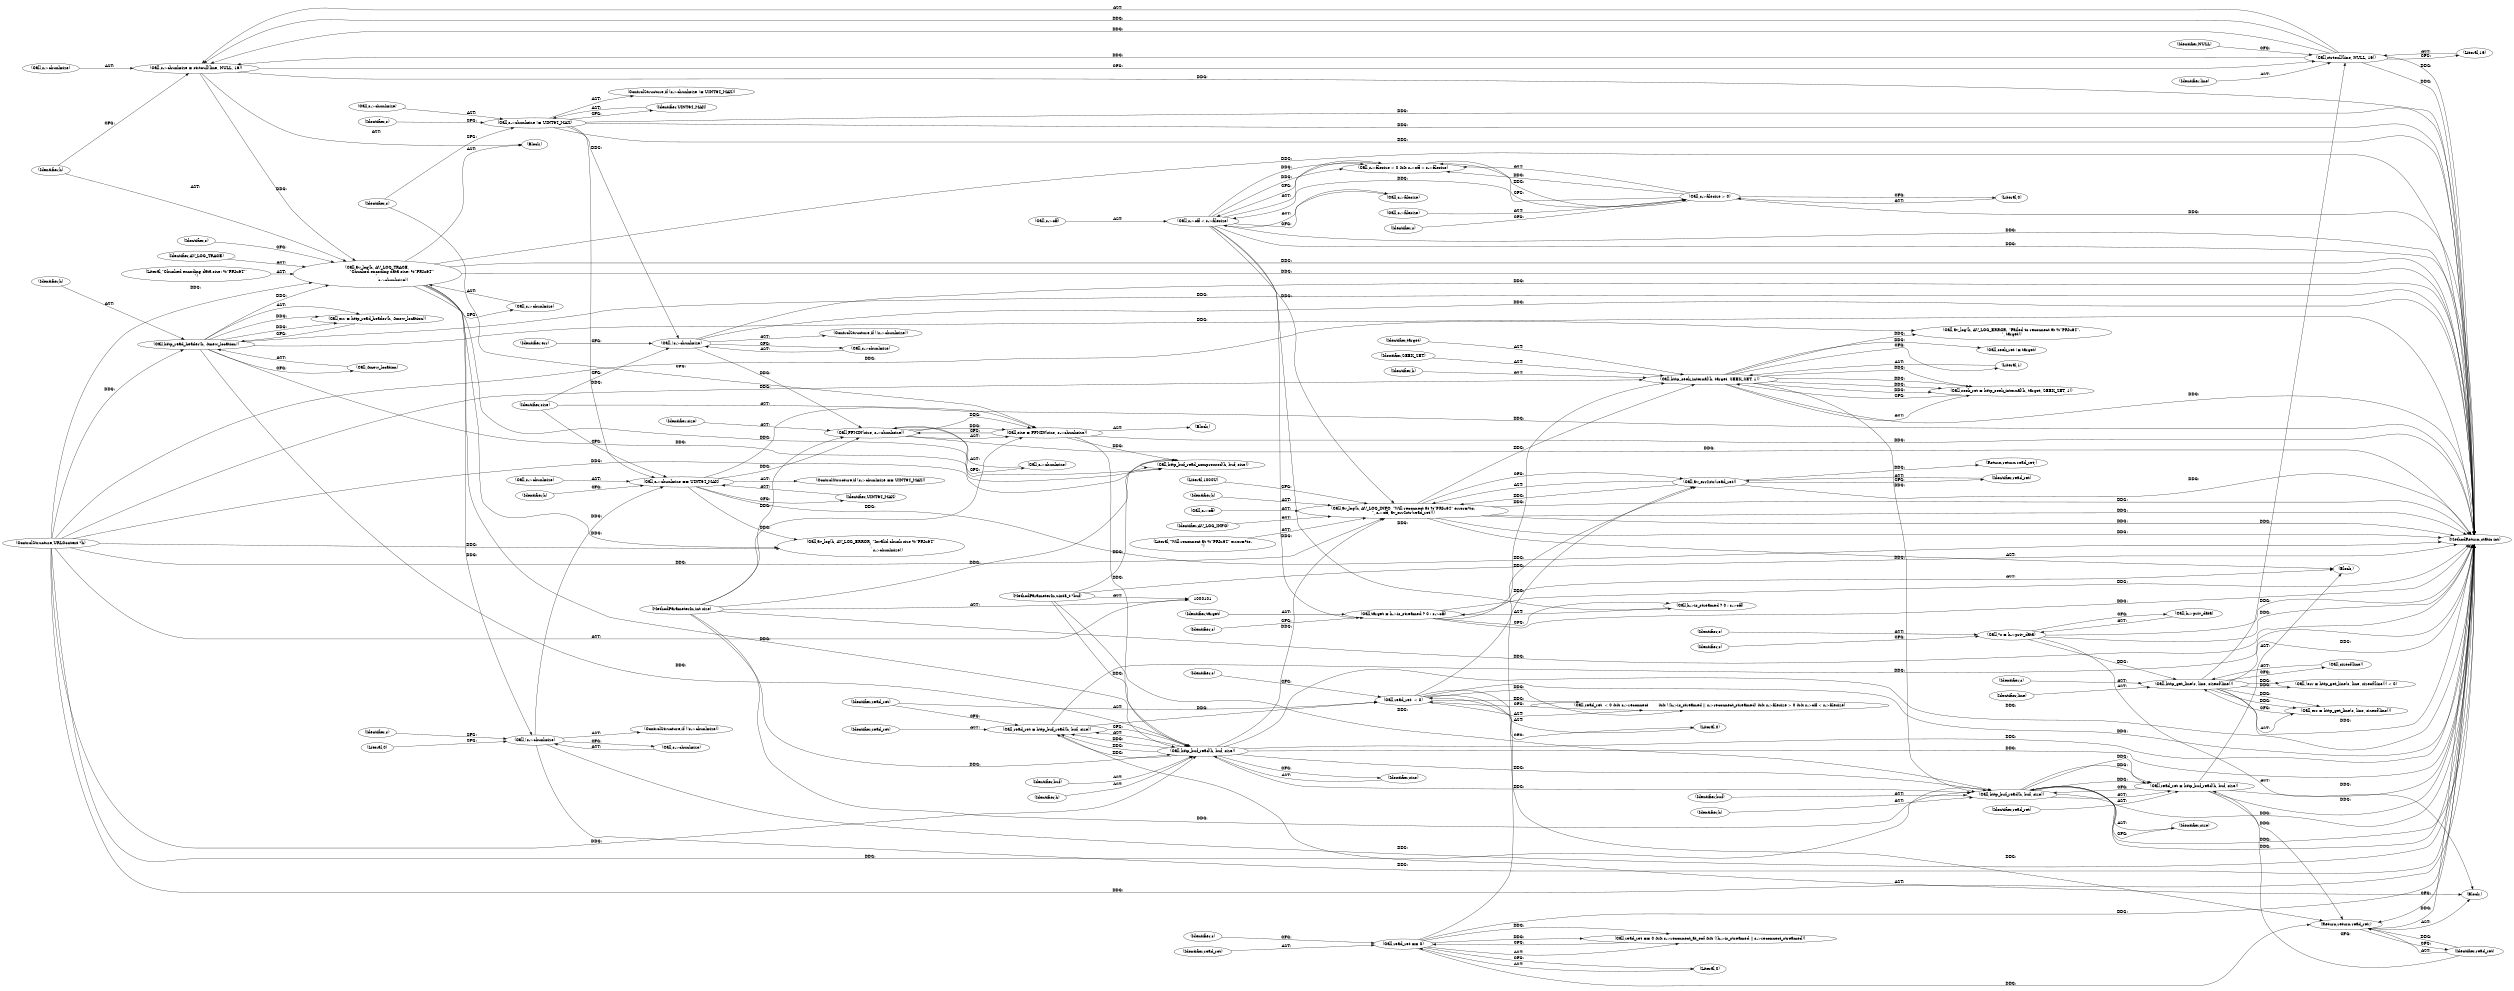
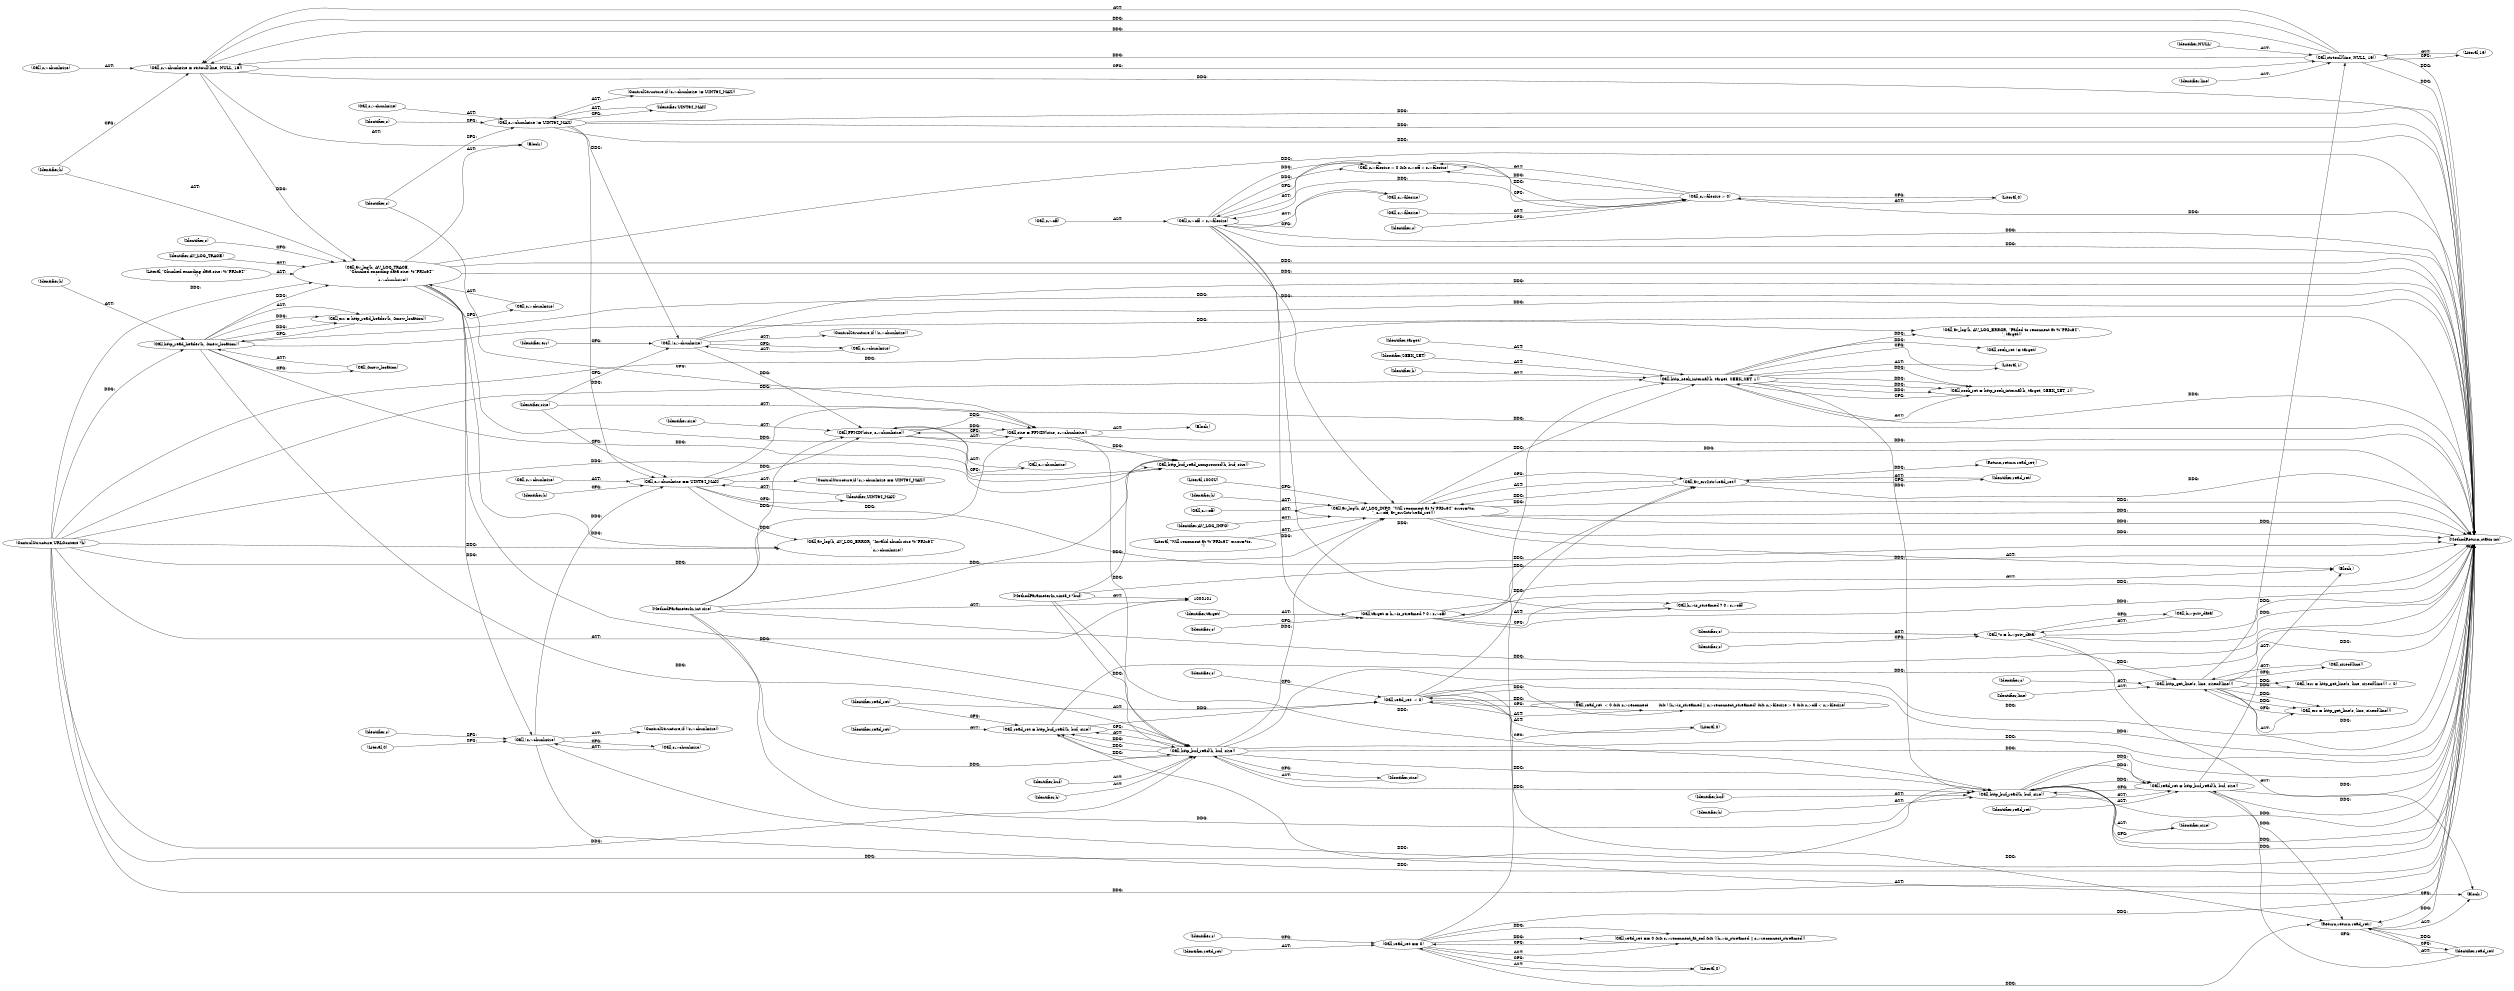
(2266, 48) -> (2266, 48)
